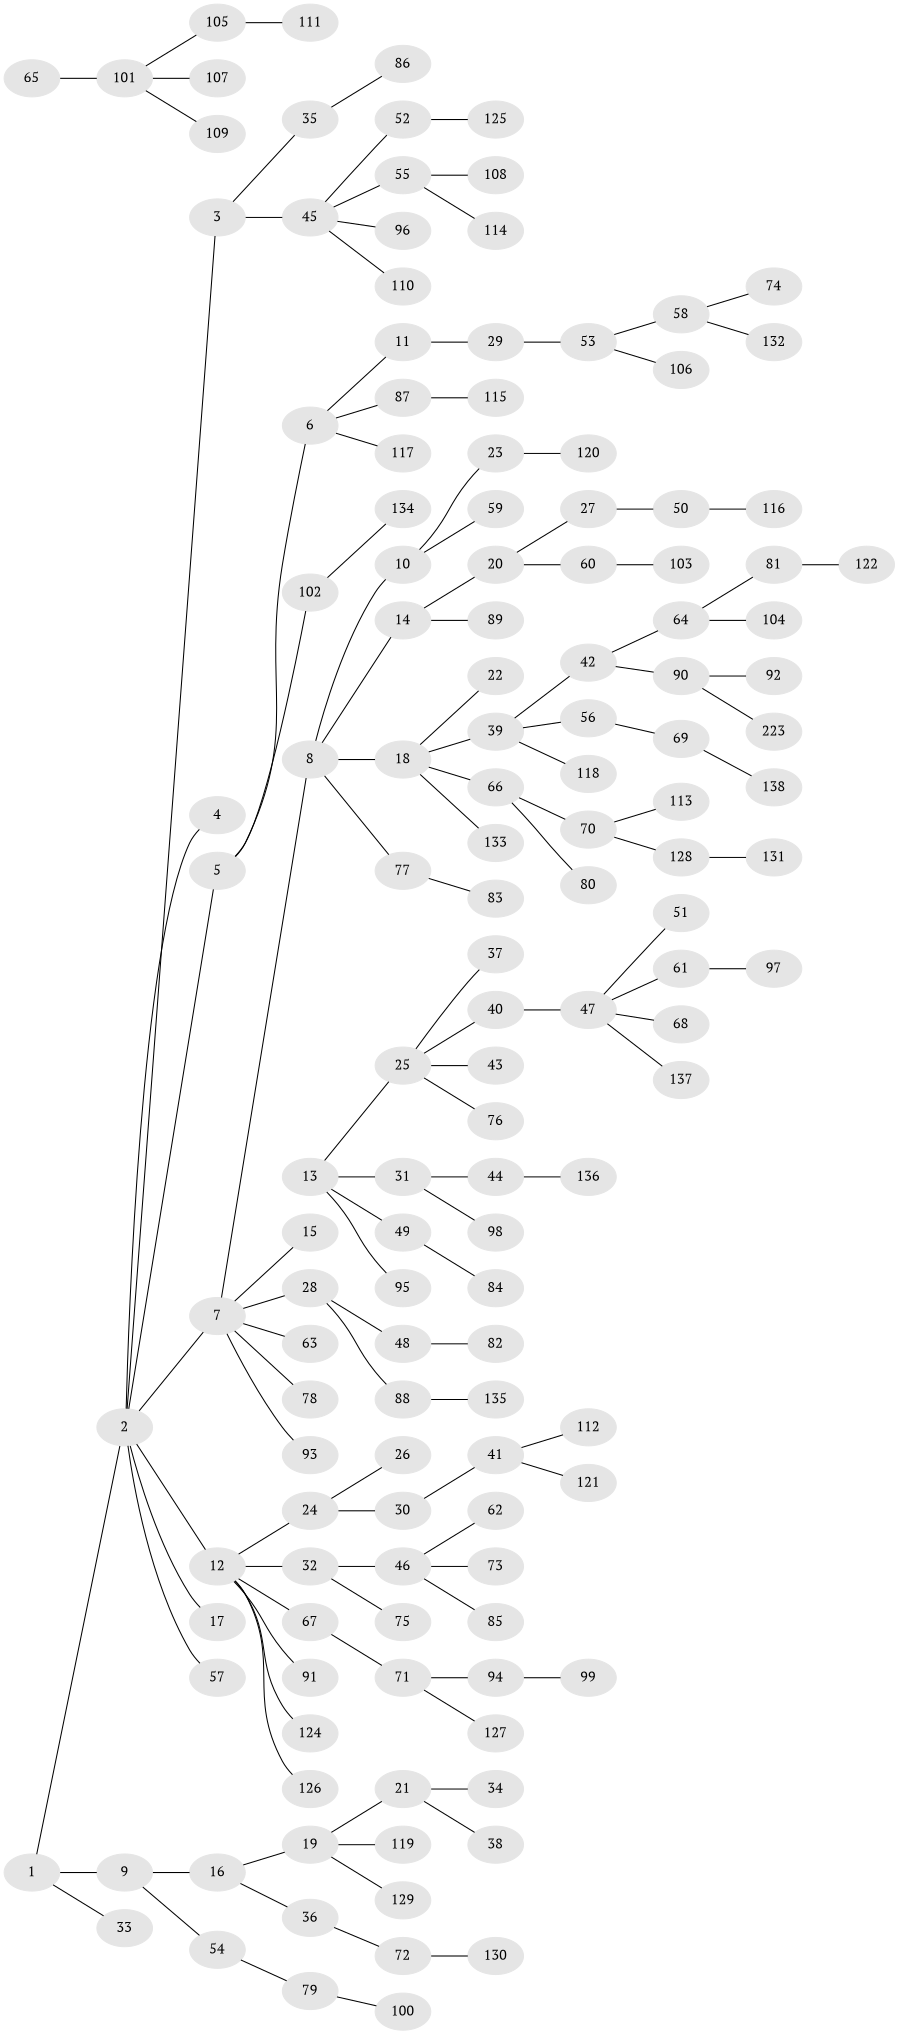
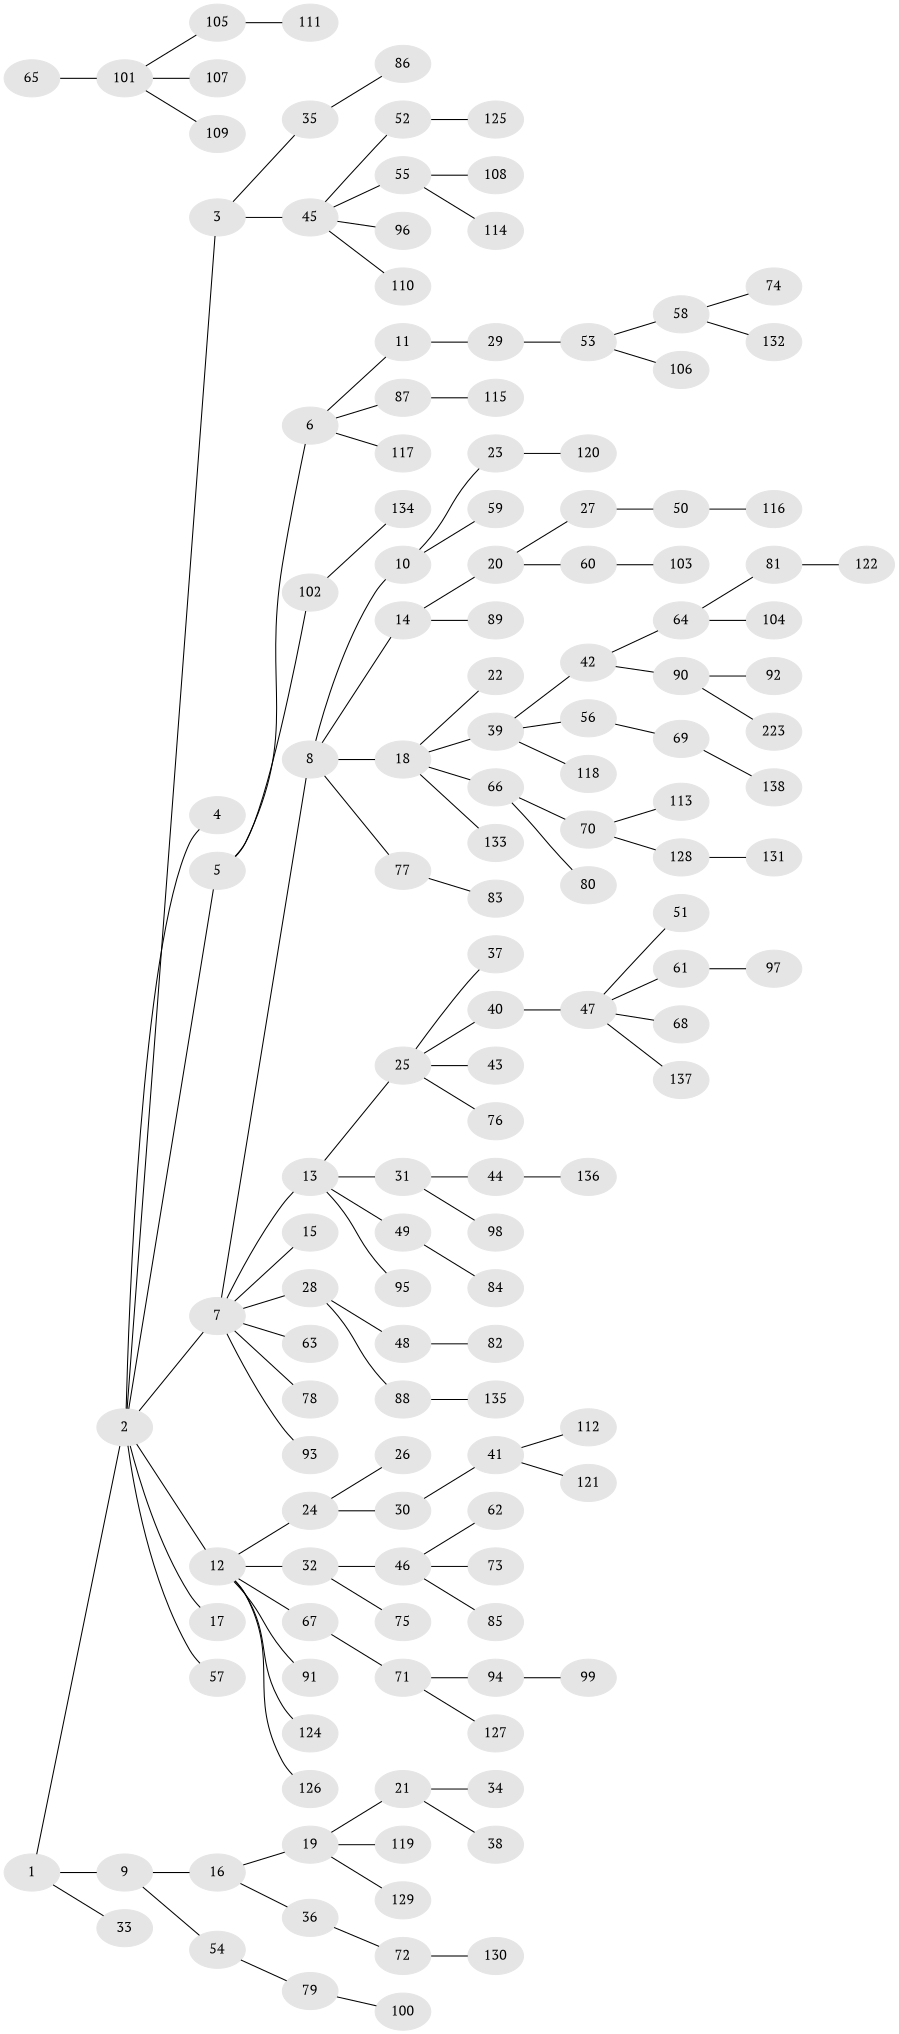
none -> (257, 1243)
